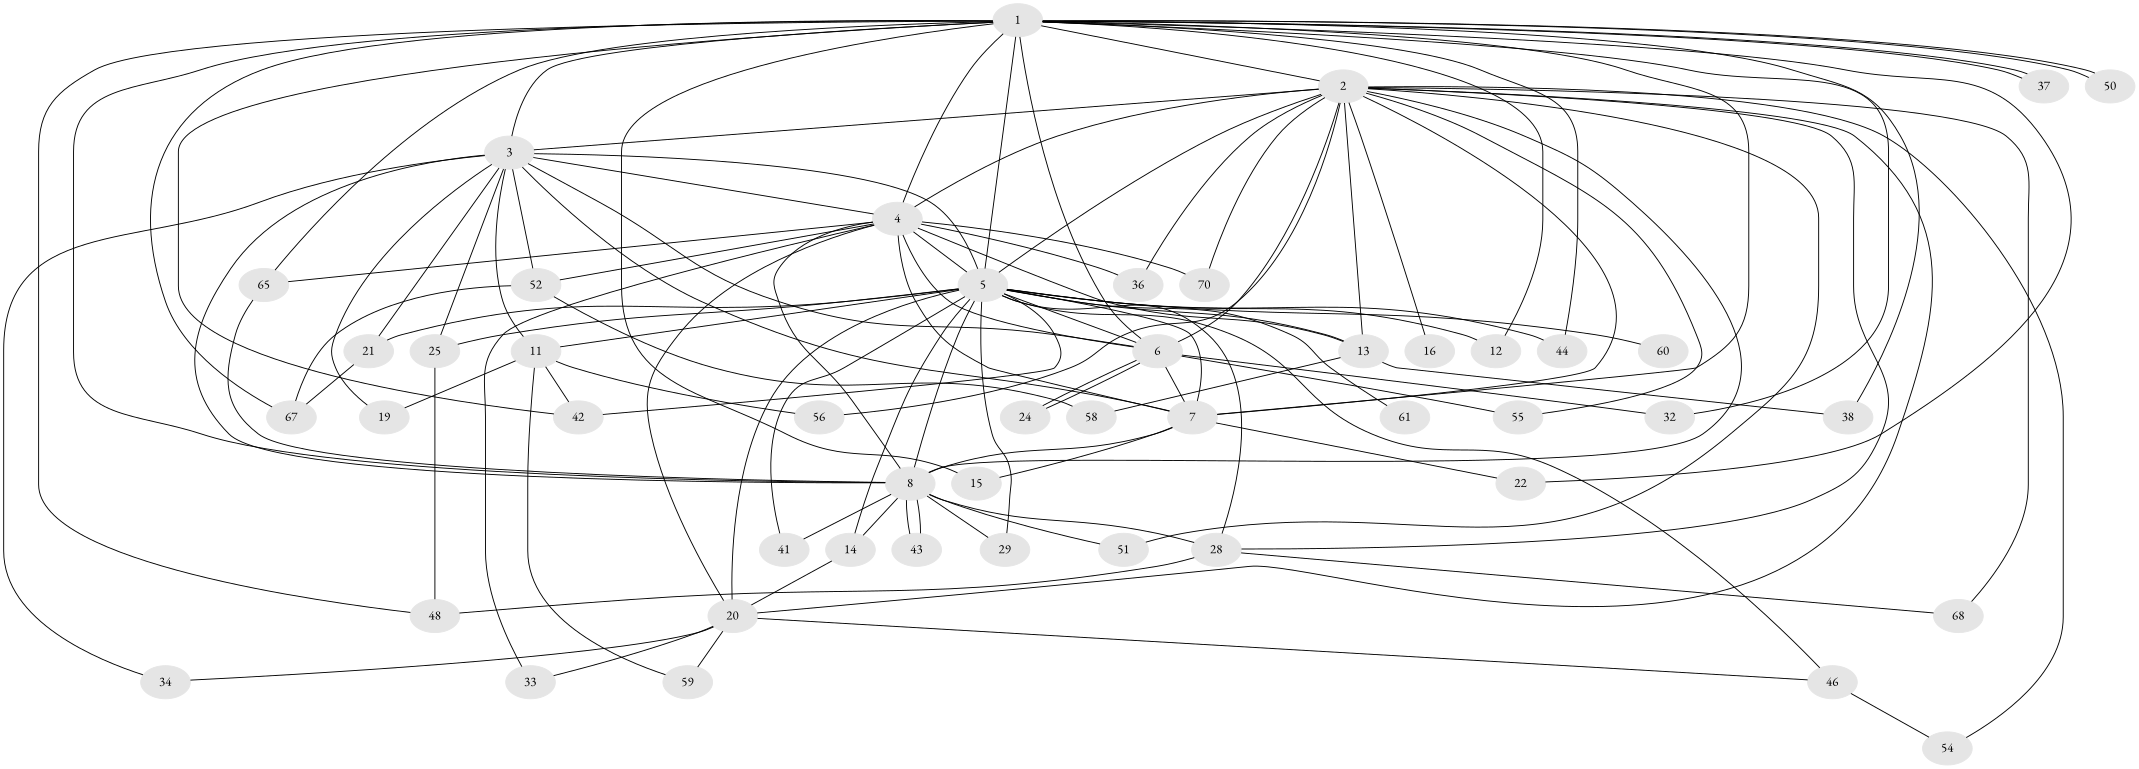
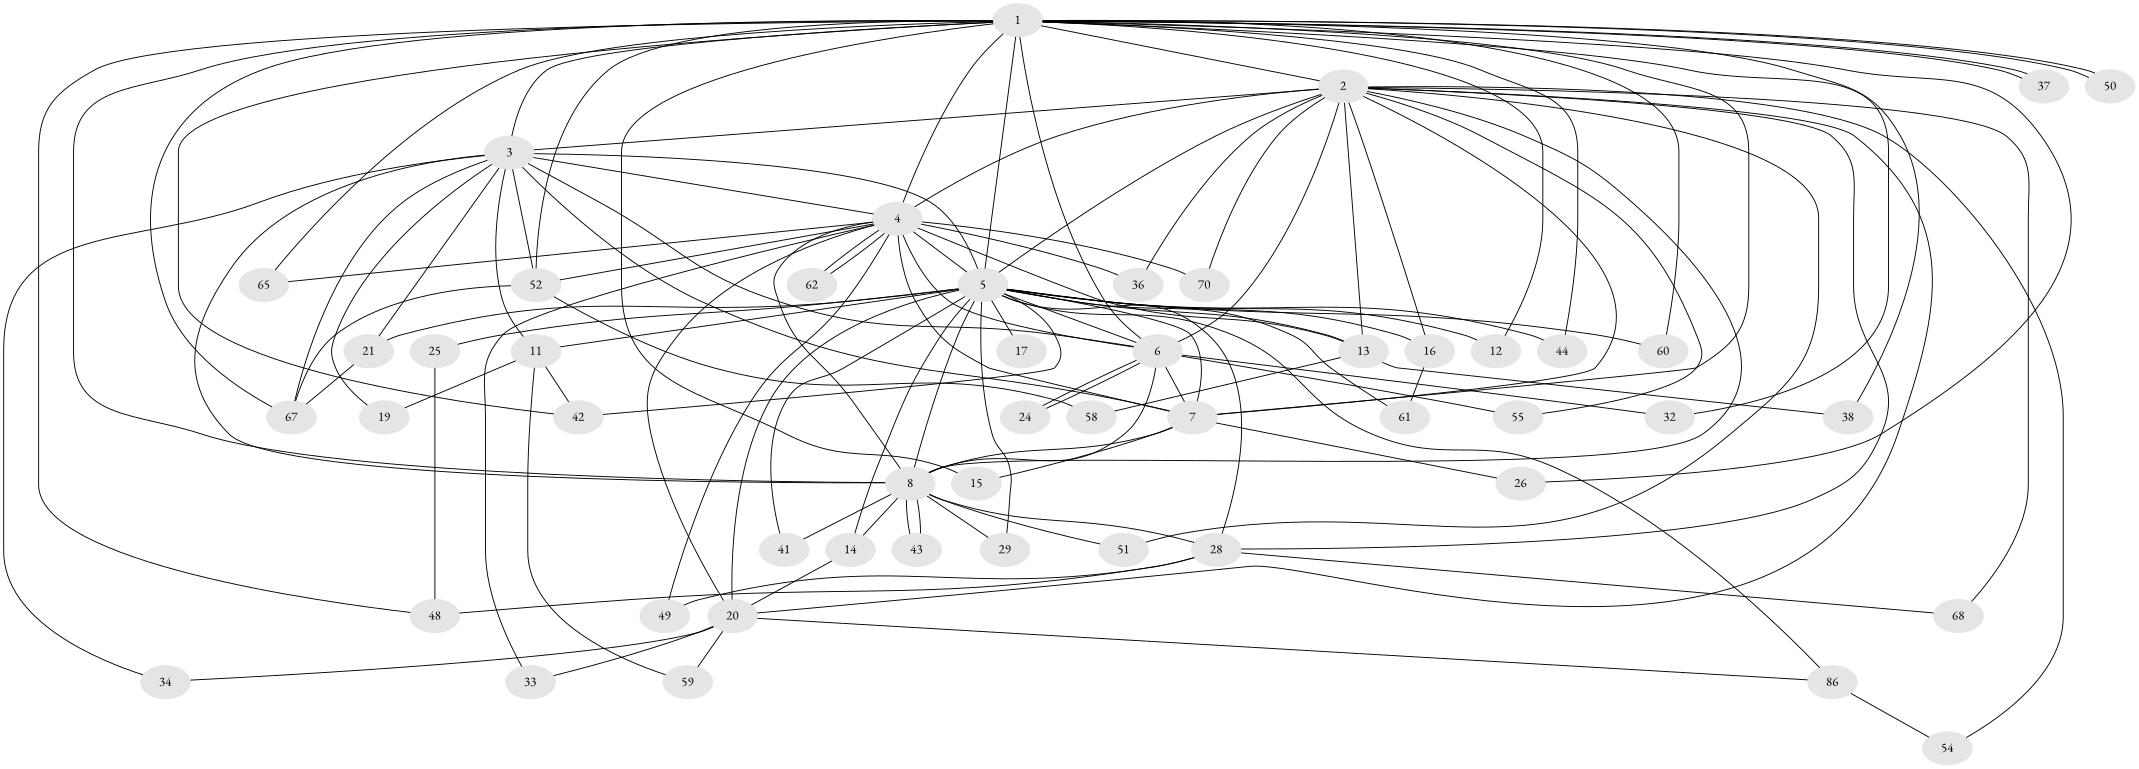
none -> (632, 58)
none -> (1535, 58)
(472, 252) -> (357, 252)
none -> (812, 285)
none -> (1210, 309)
none -> (1022, 351)
none -> (1420, 378)
(819, 417) -> none
(495, 469) -> (1123, 435)
(1521, 484) -> (1521, 484)
none -> (665, 616)
(1832, 682) -> (1832, 682)
